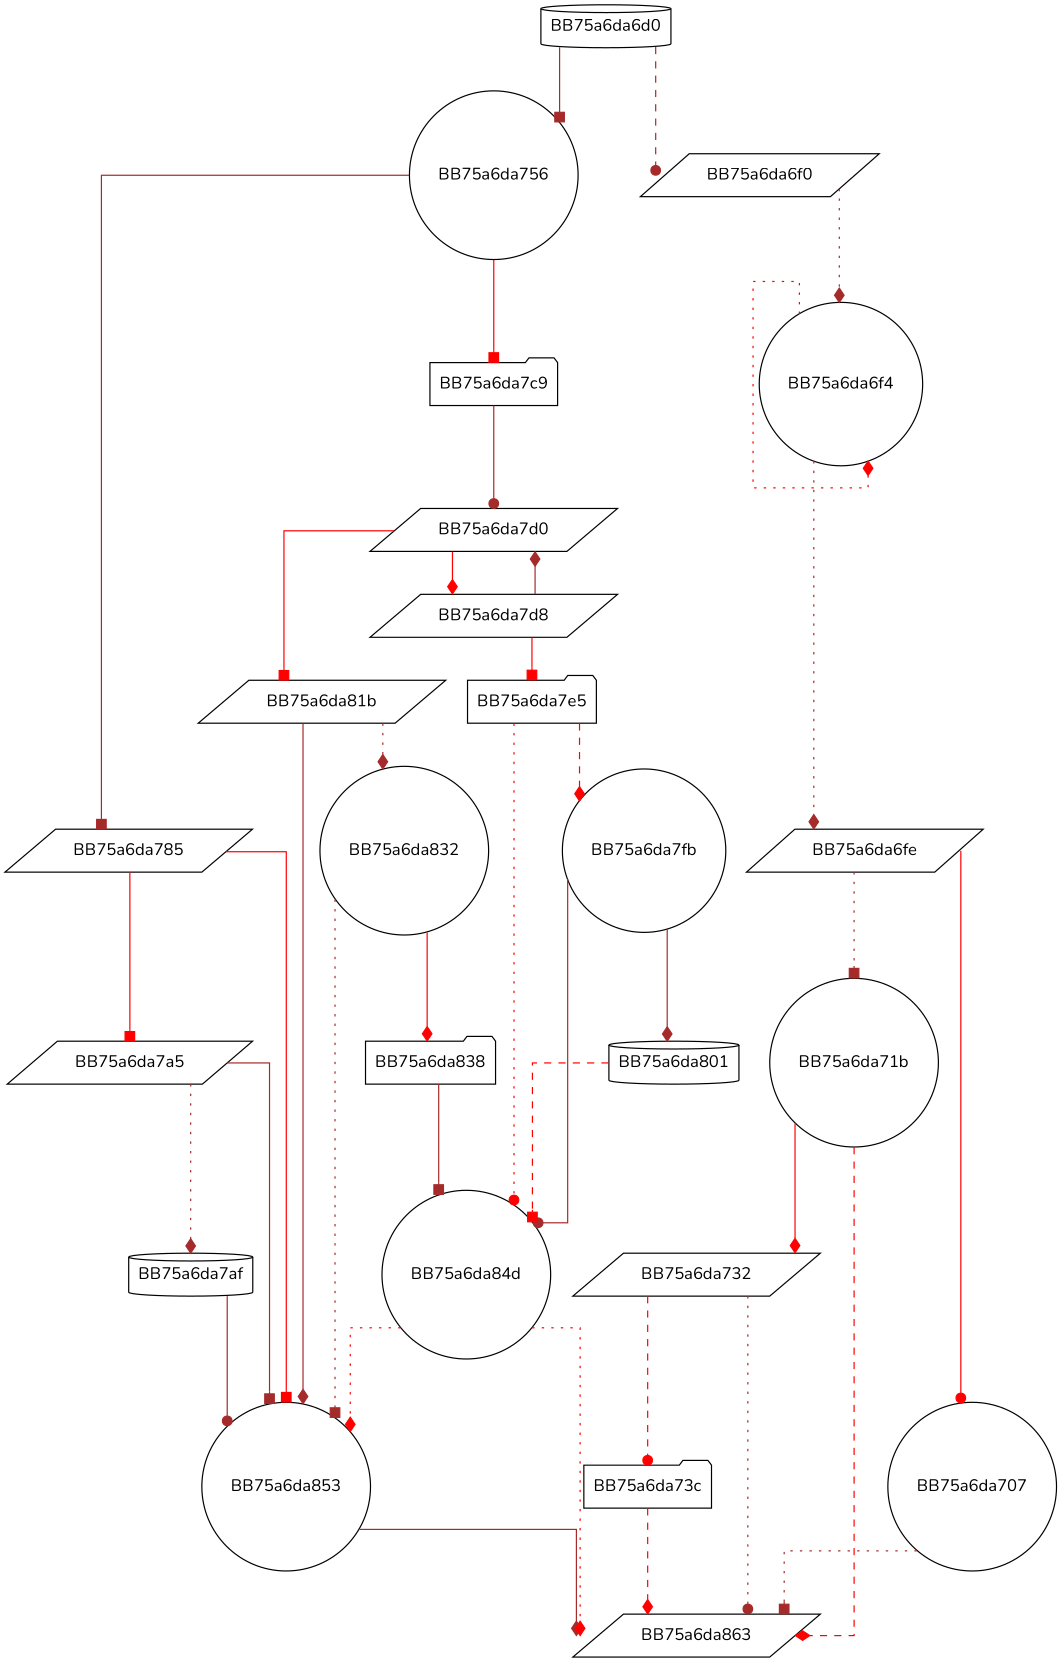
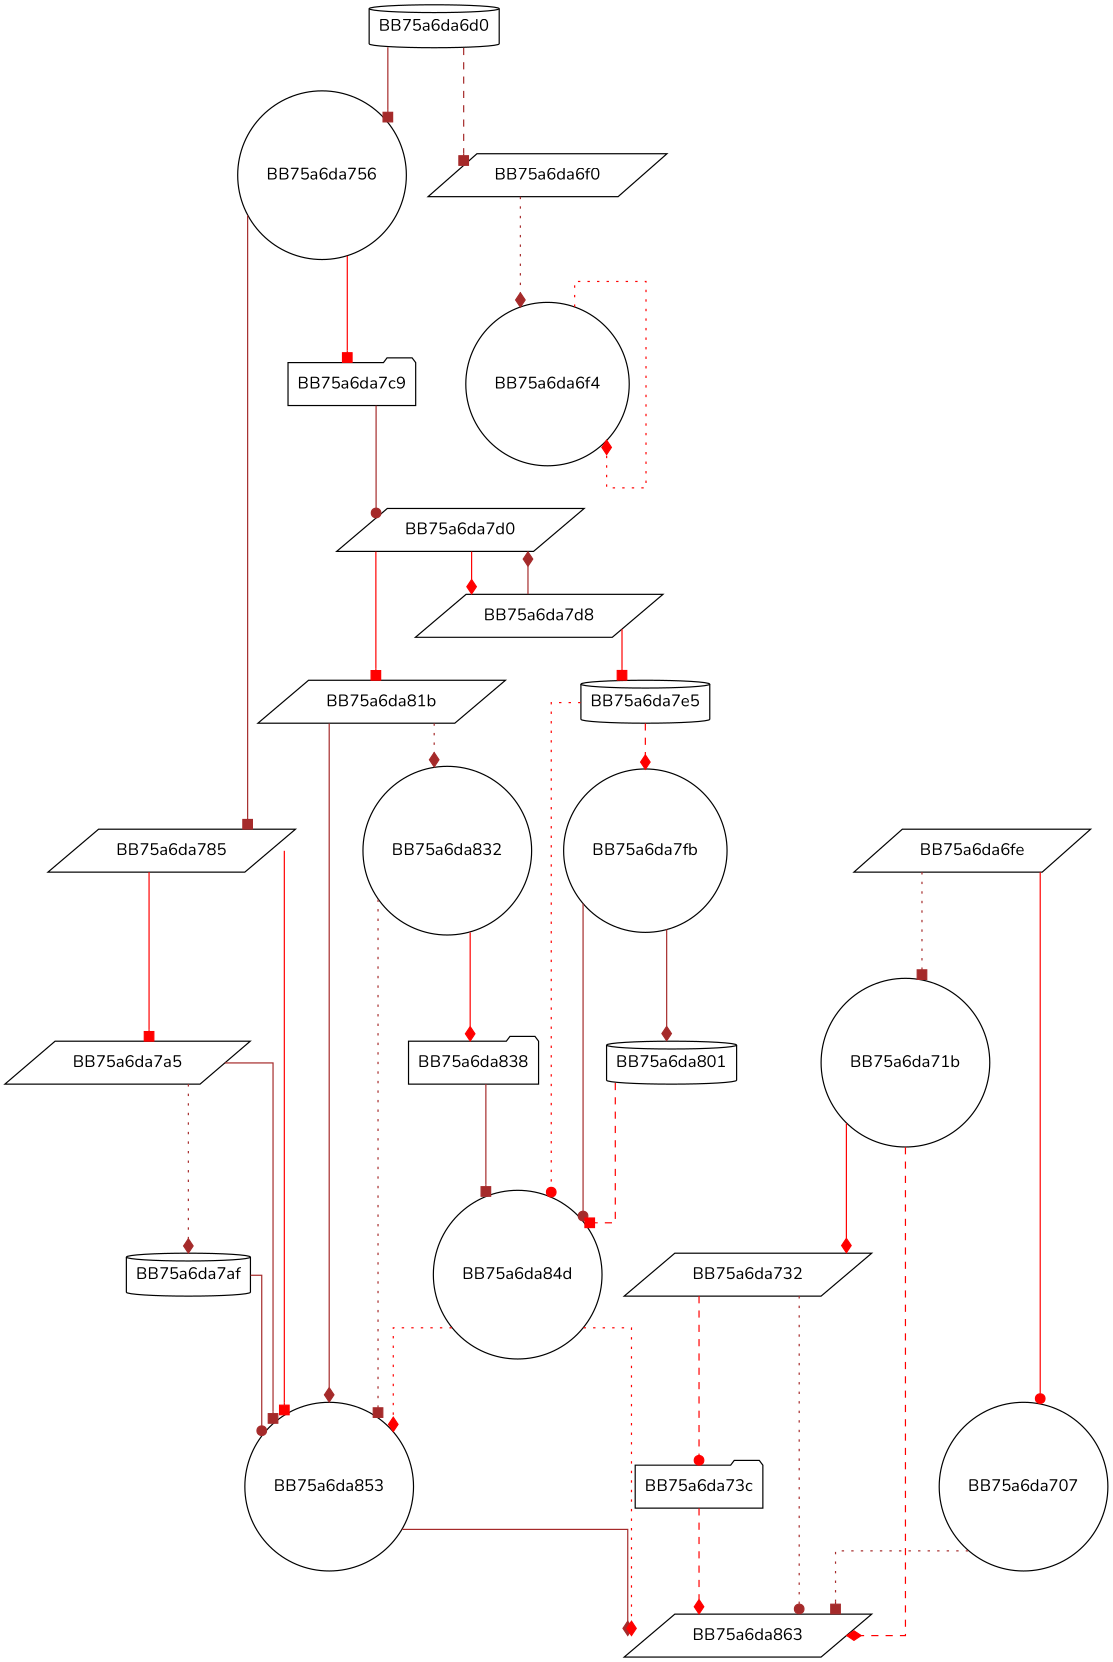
(656, 106) -> (464, 101)
(814, 638) -> none
(532, 702) -> (645, 702)
